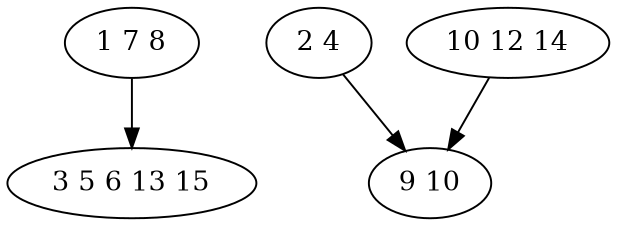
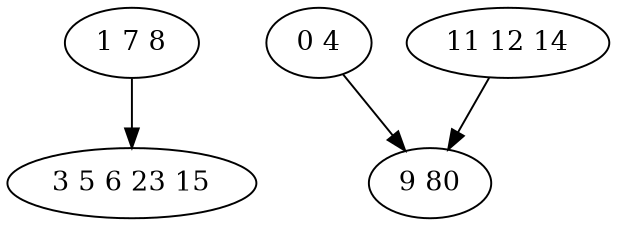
(319, 43) -> (319, 43)
(508, 43) -> (508, 43)
(132, 183) -> (132, 183)
(430, 183) -> (430, 183)
